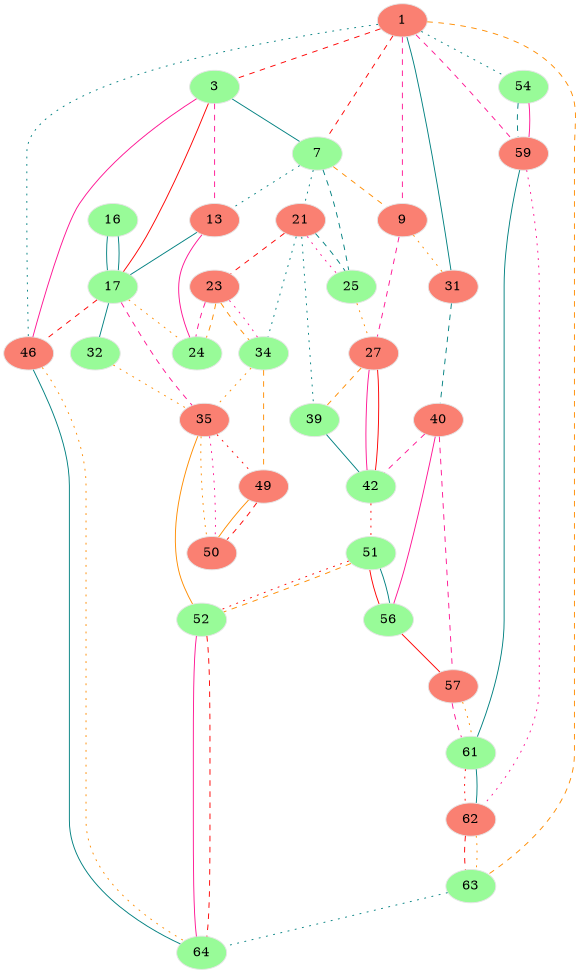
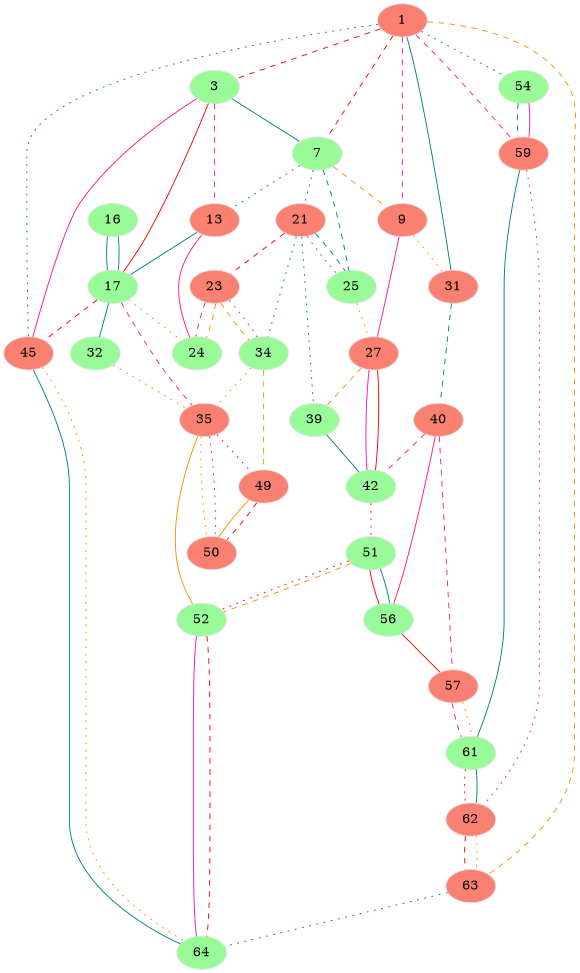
(388, 287) -> (388, 287)
(29, 353) -> (29, 353)
(471, 886) -> (471, 886)
